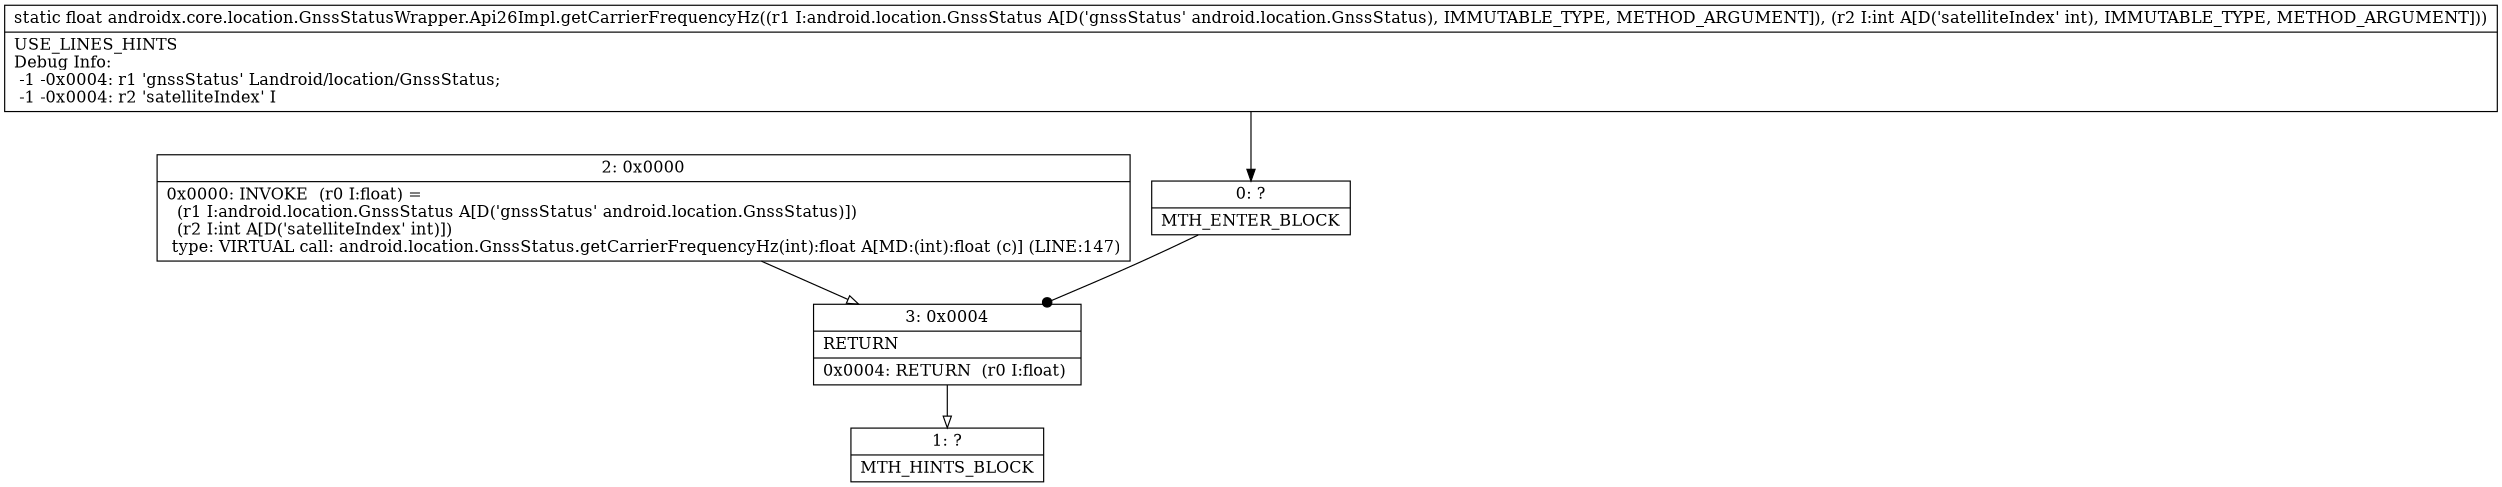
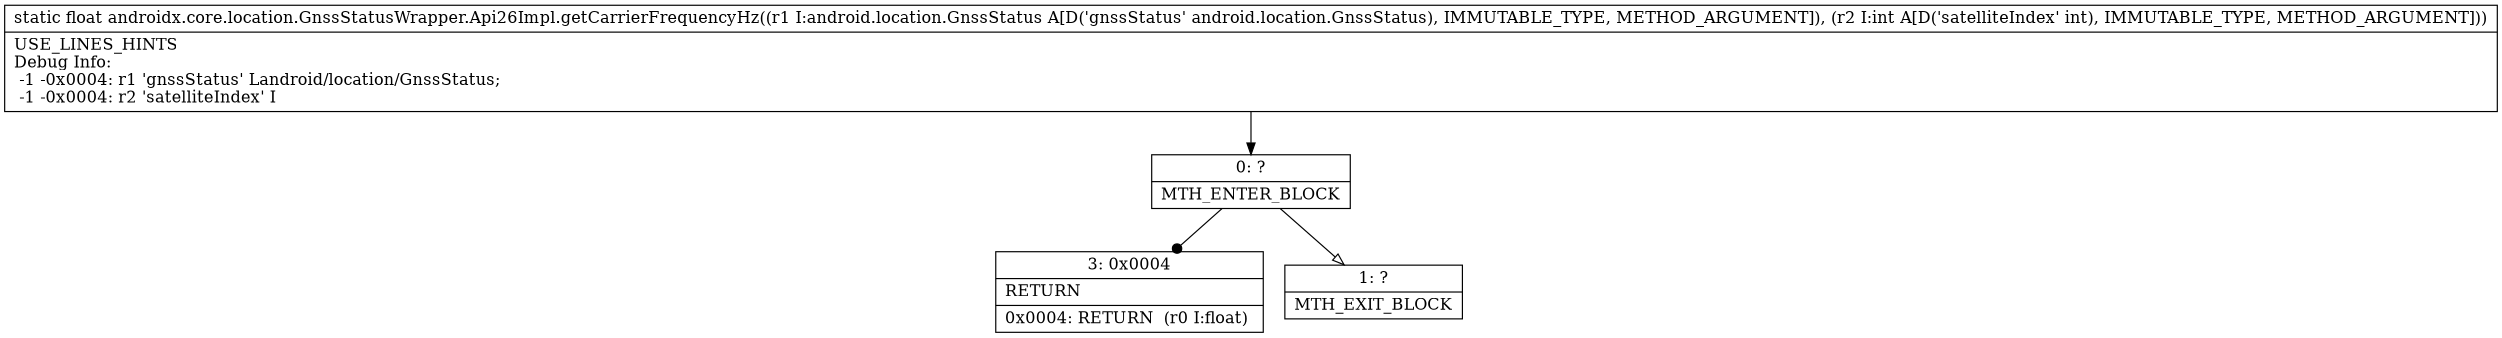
(644, 208) -> none
(947, 401) -> (1308, 233)
(947, 468) -> (1374, 305)
